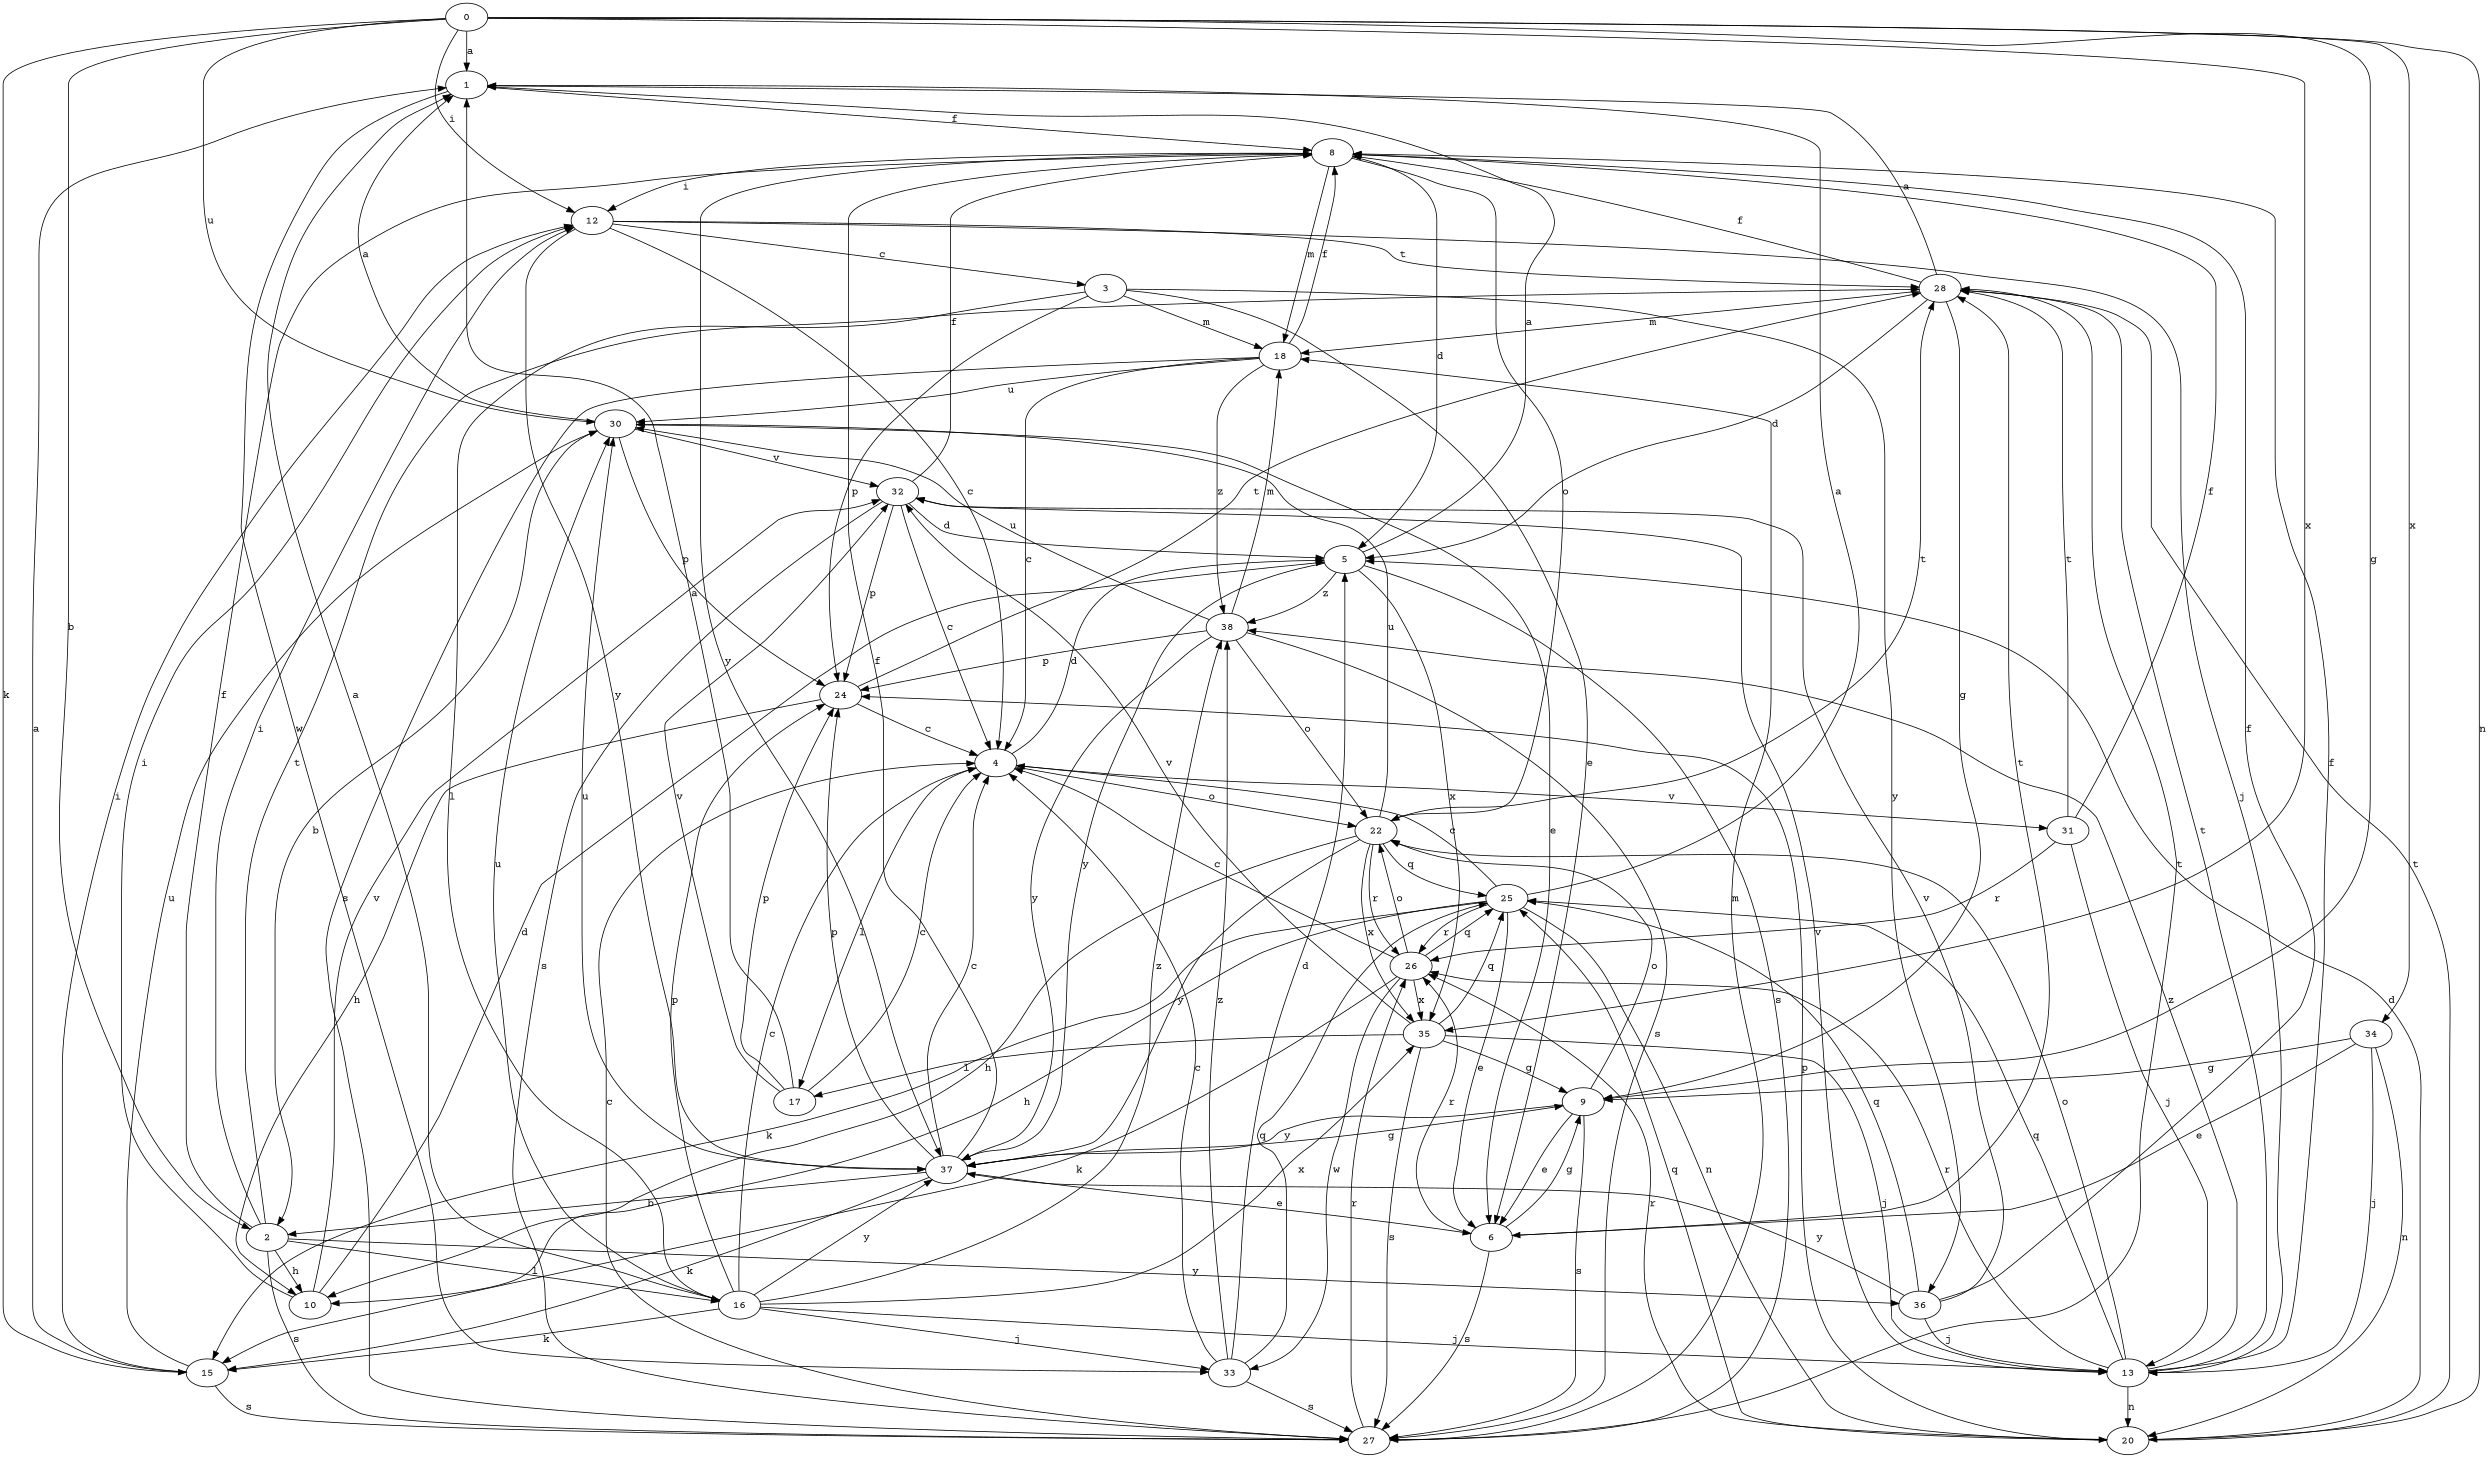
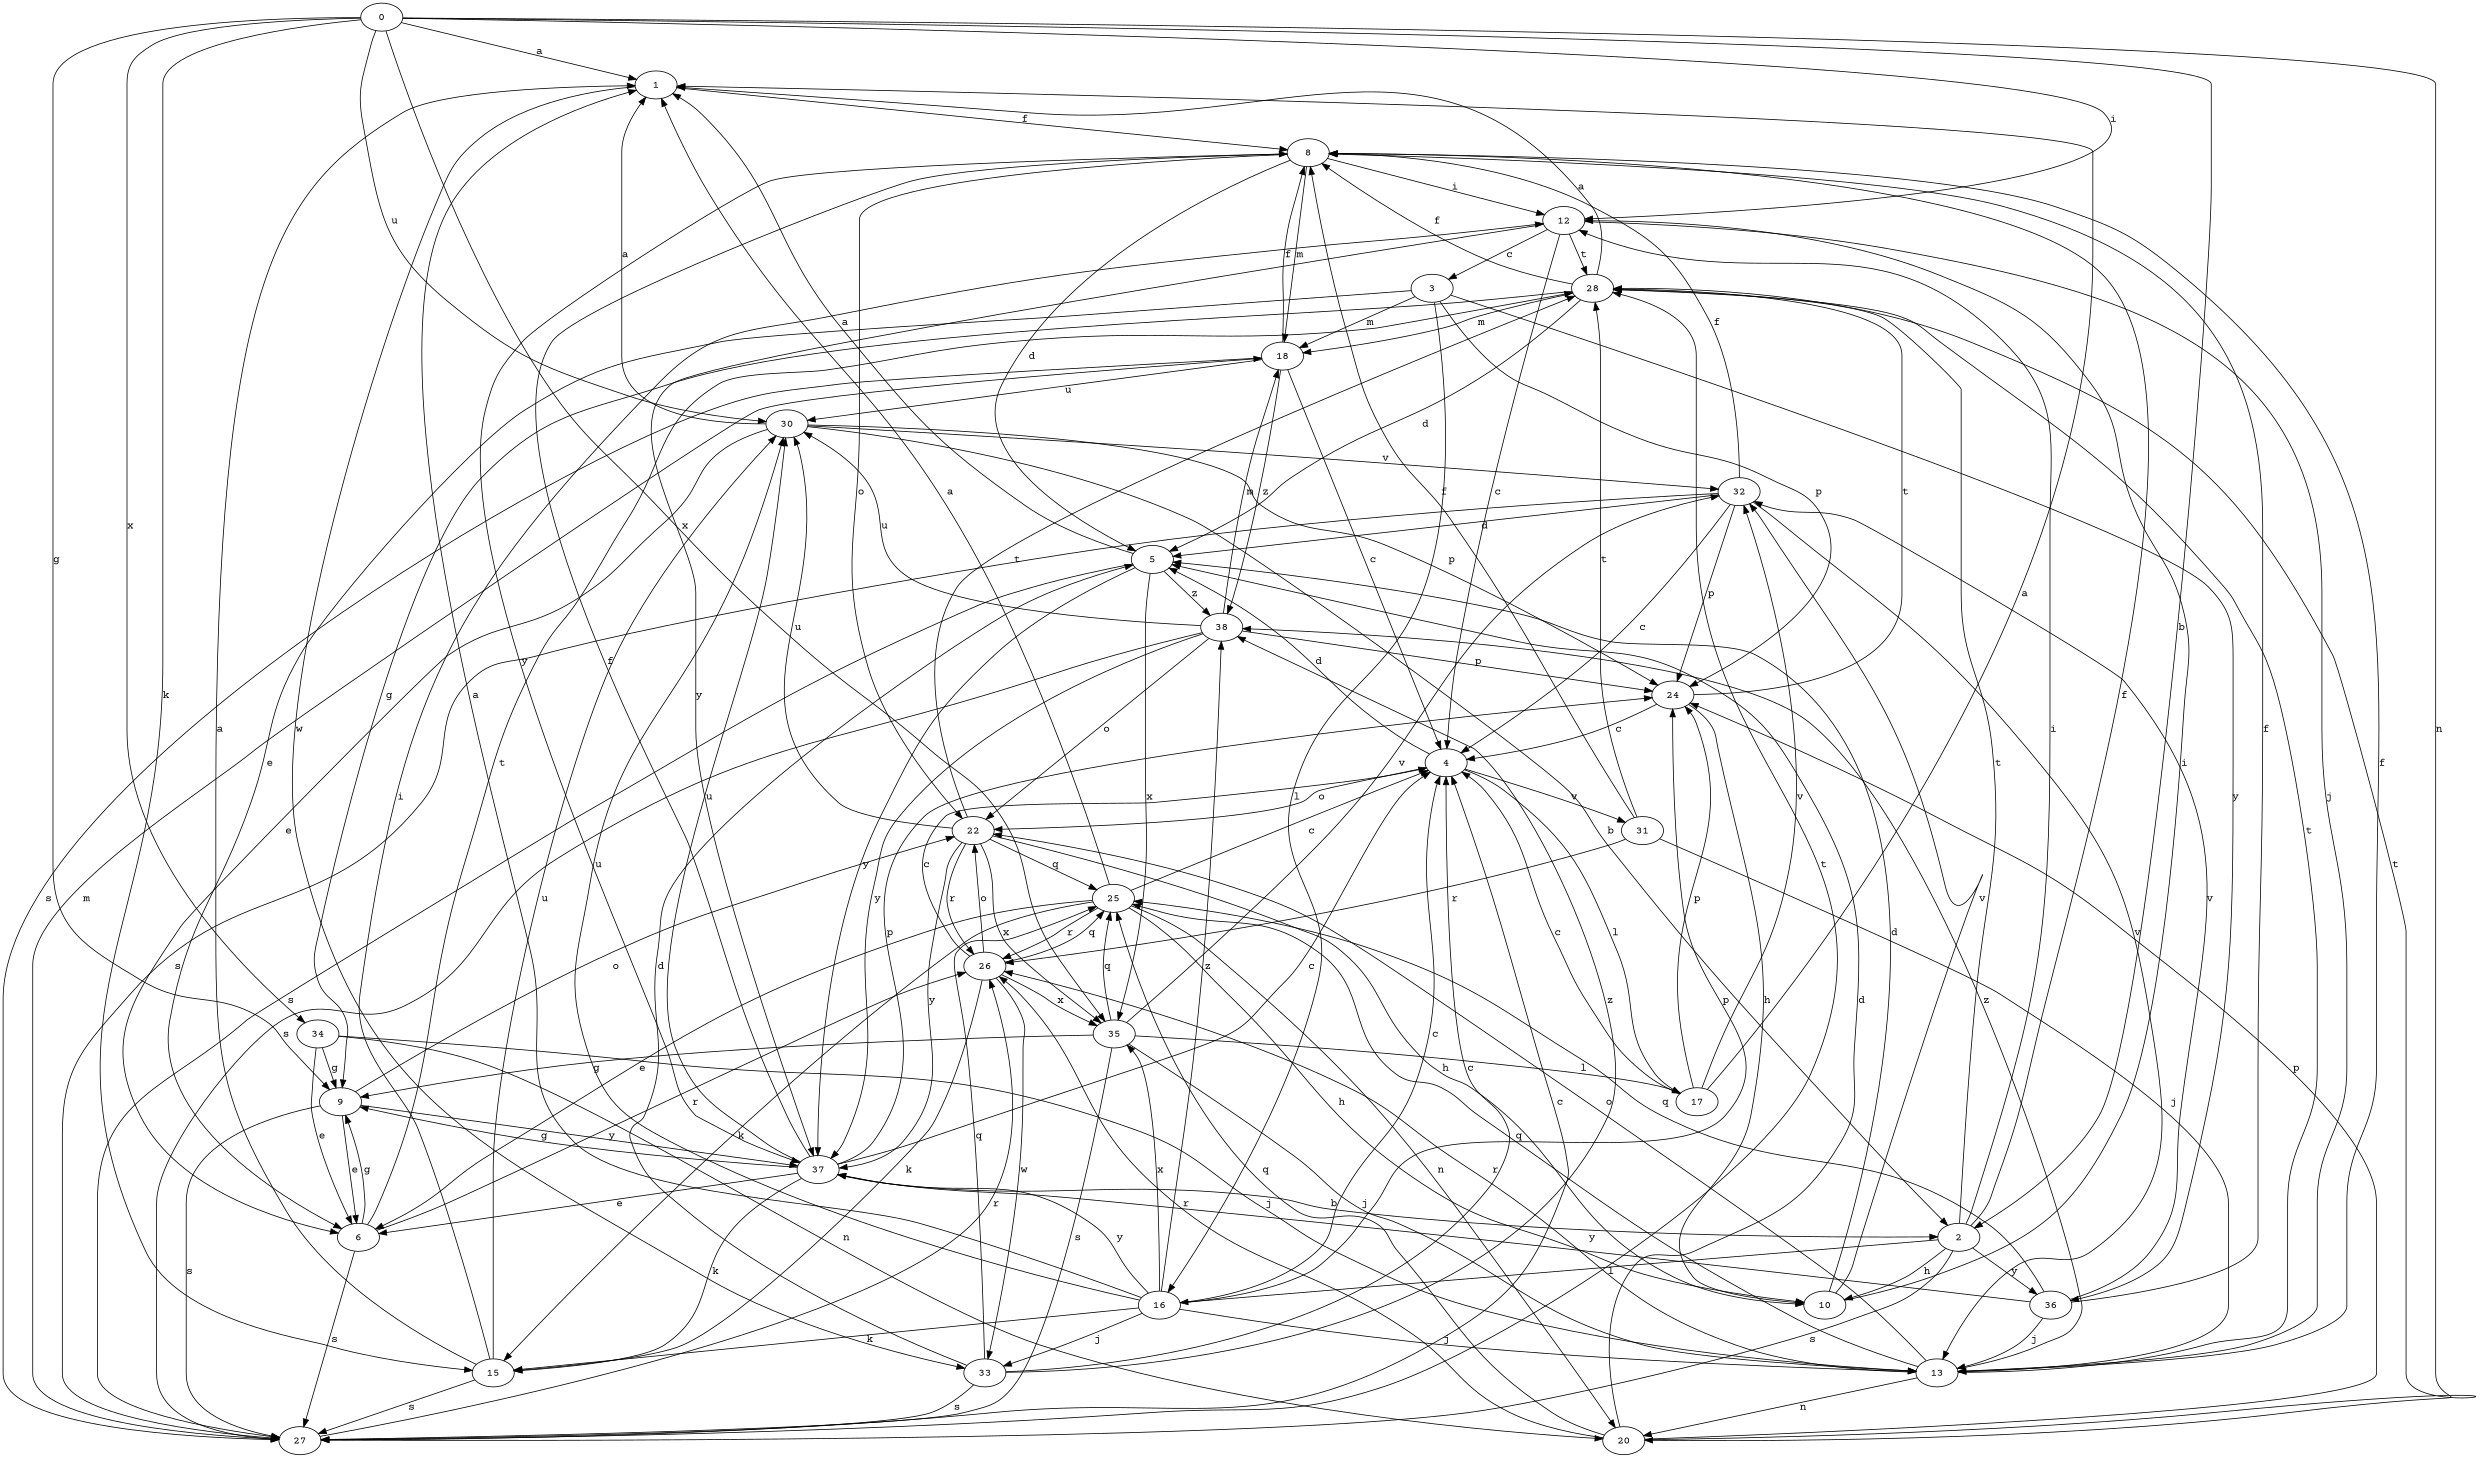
(1741, 660) -> (2126, 910)
